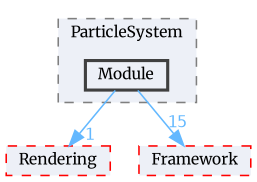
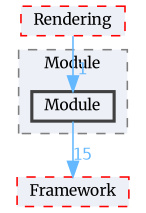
(127, 33) -> (73, 64)
(97, 112) -> (73, 60)
